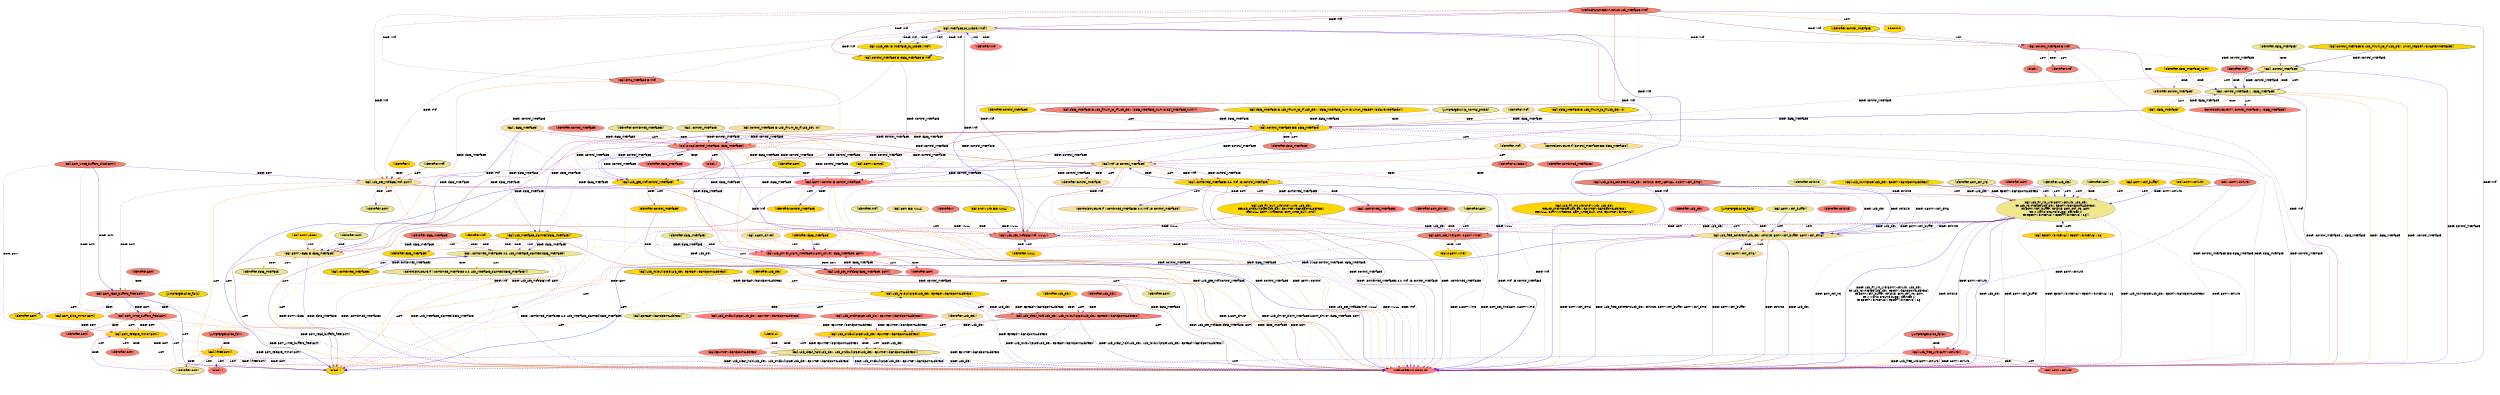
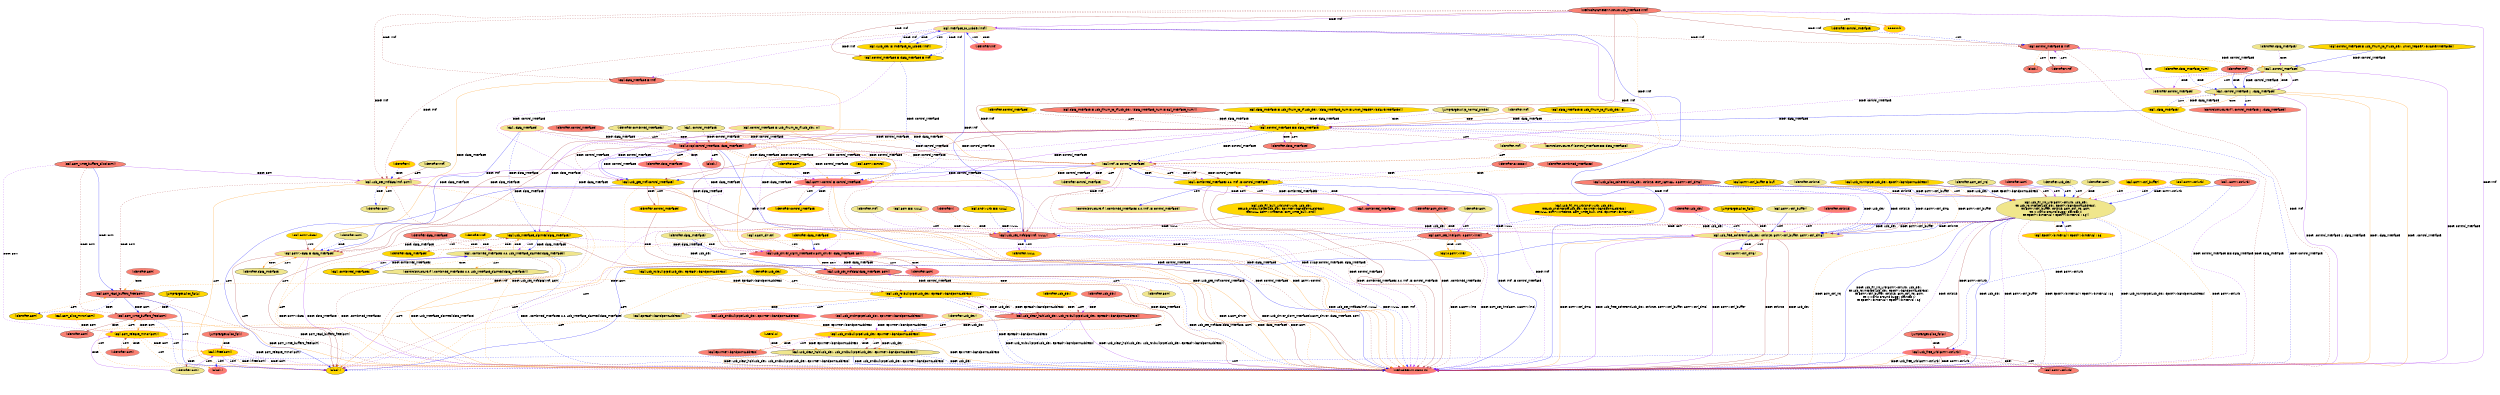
(637, 81) -> (637, 81)
(743, 138) -> (743, 138)
none -> (1754, 182)
